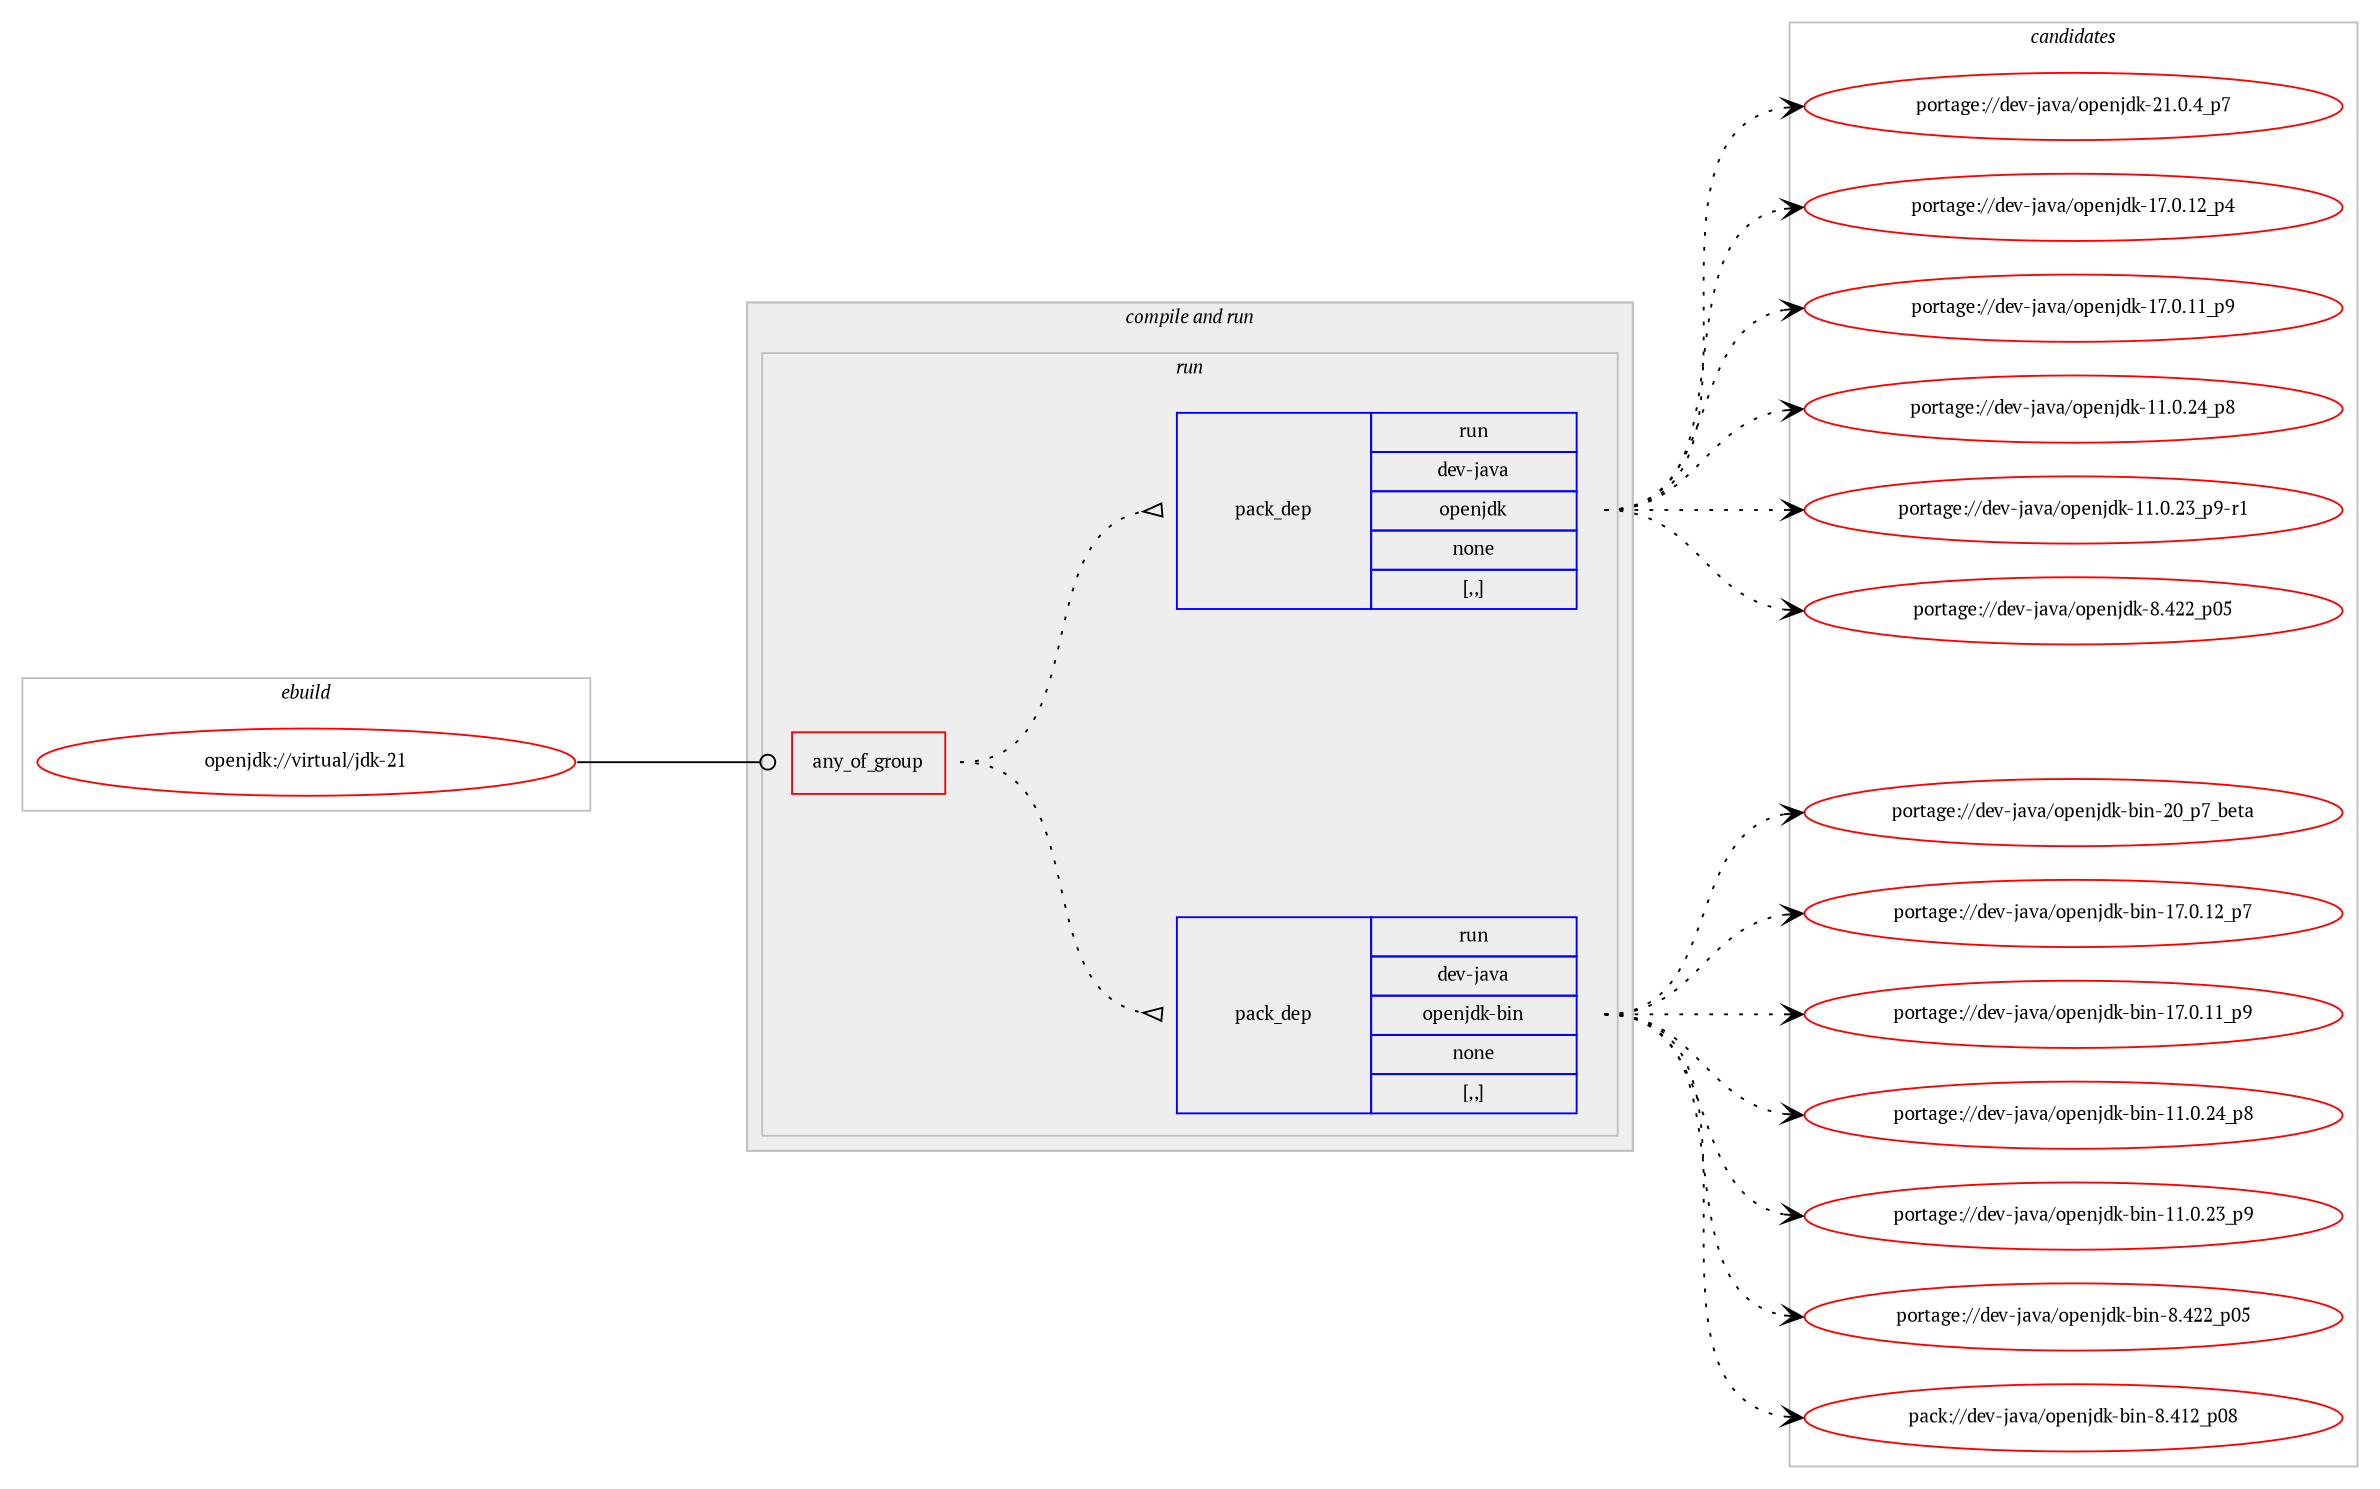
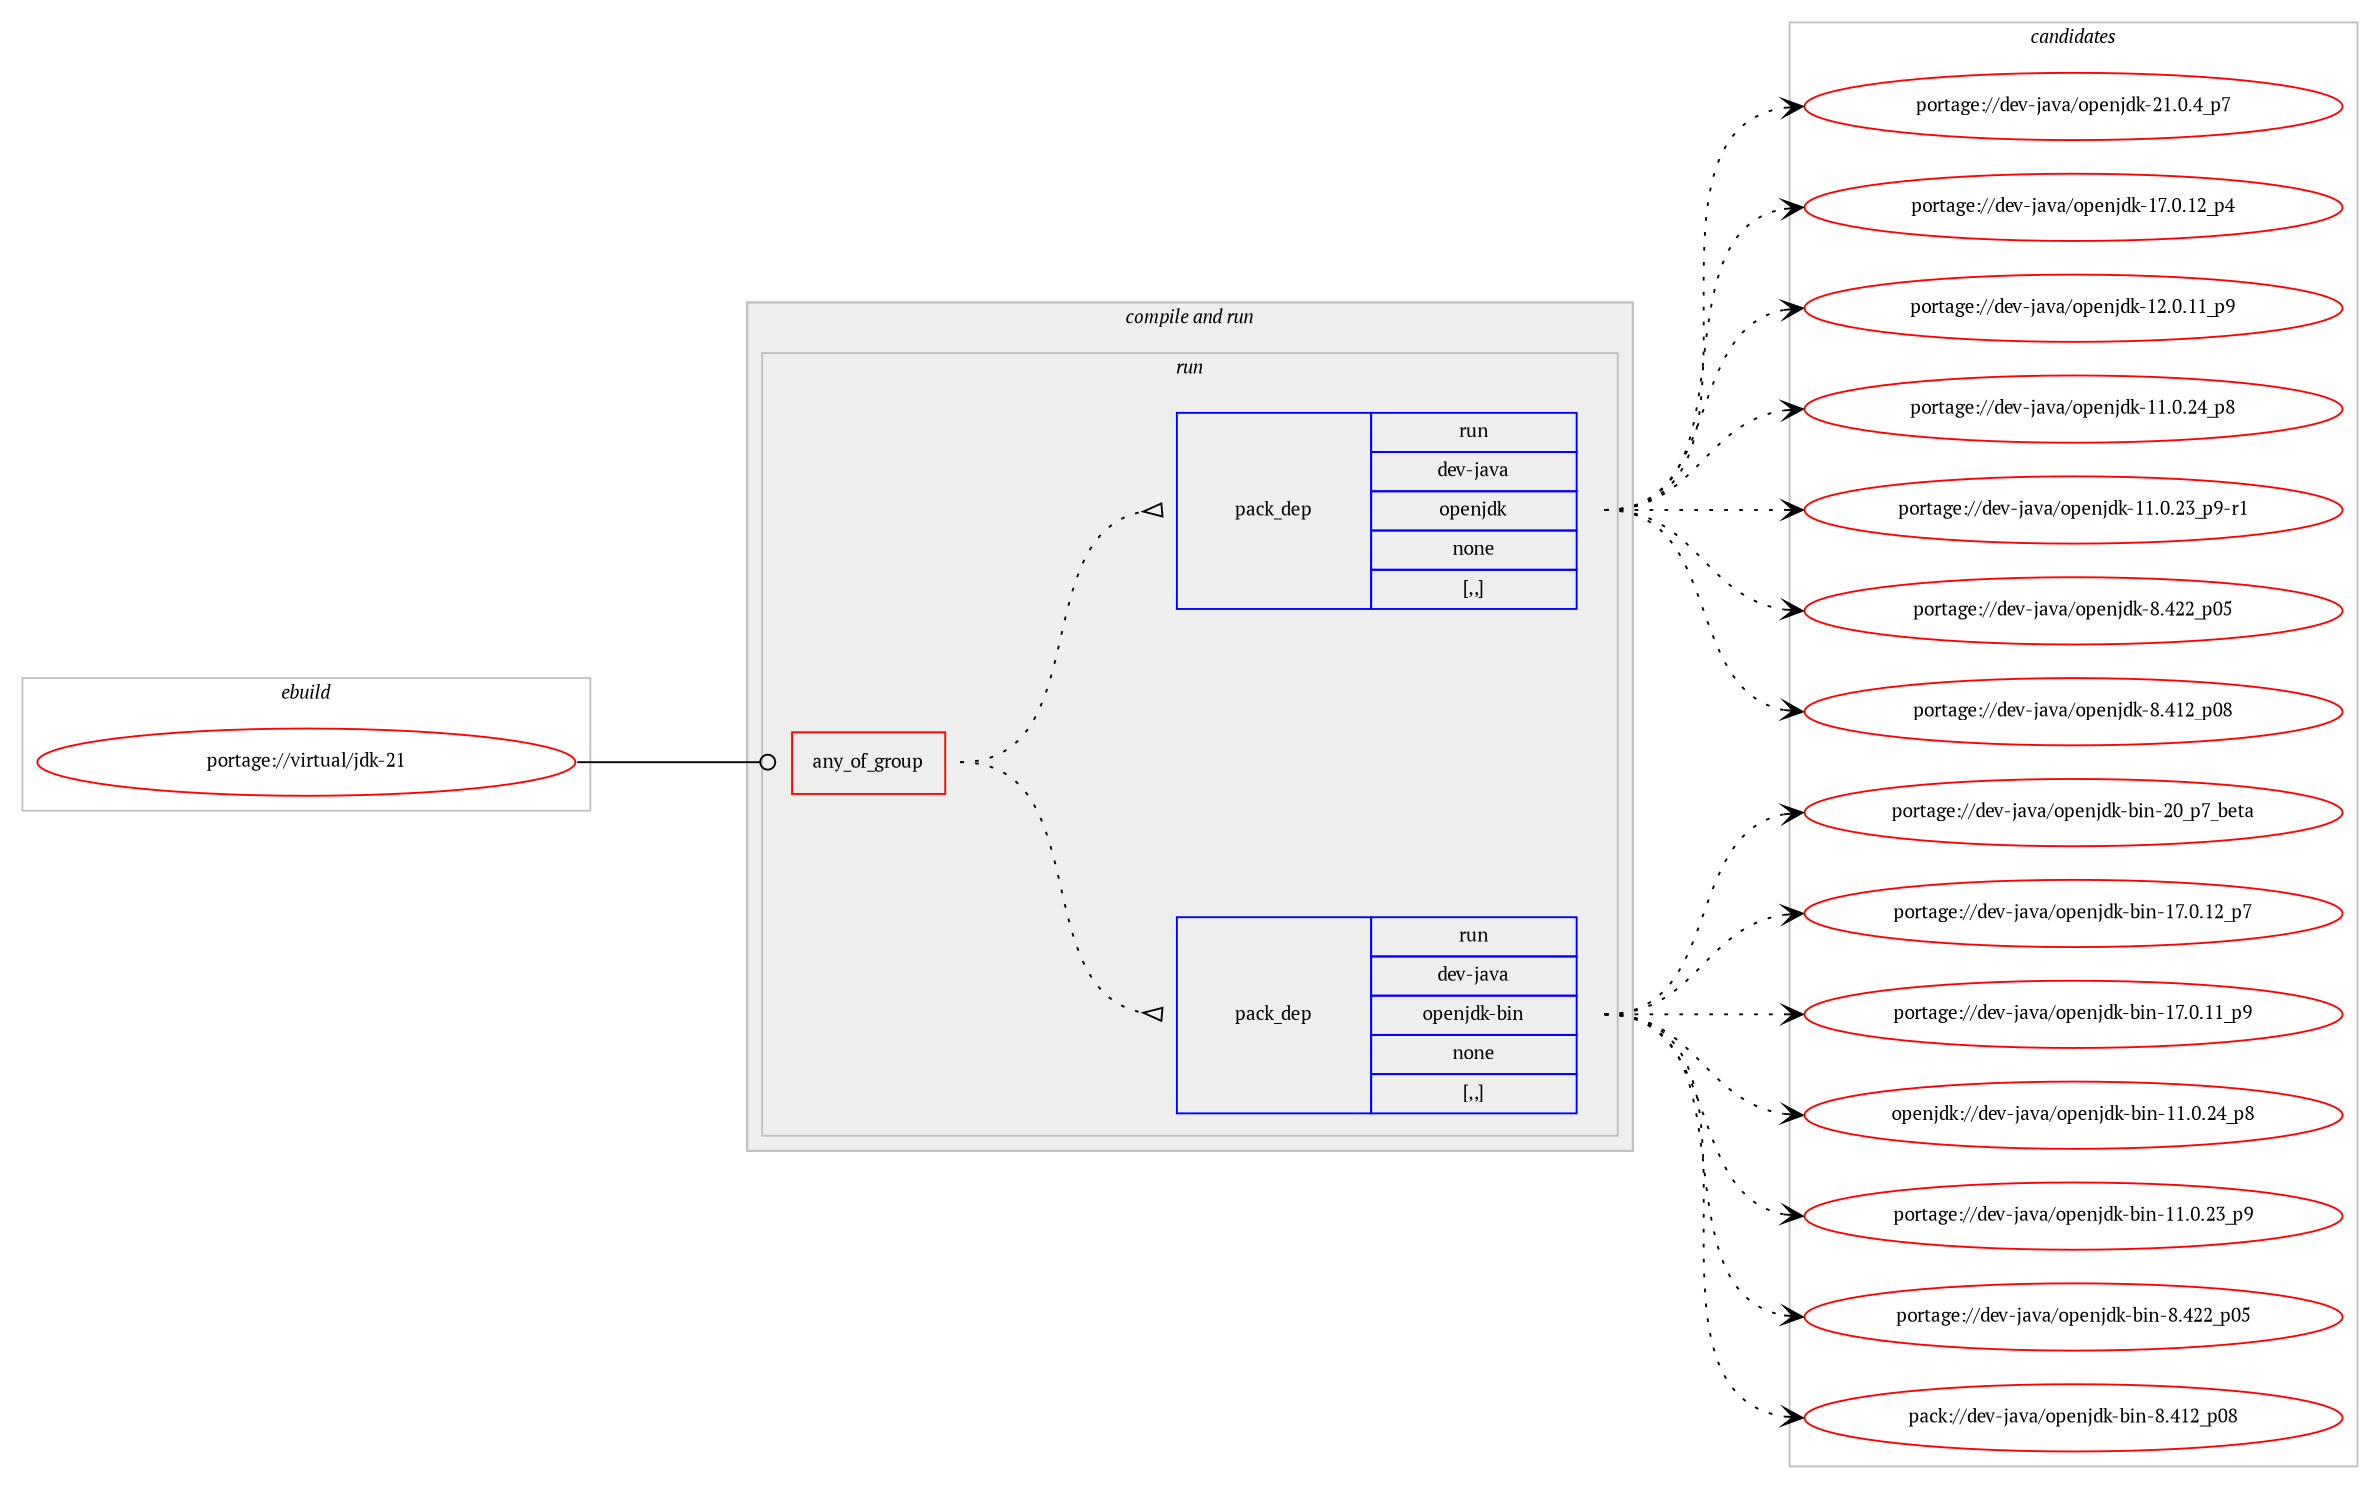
(2074, 308) -> (2074, 308)
none -> (2074, 712)
(306, 762) -> (306, 762)
(2074, 1115) -> (2074, 1115)
